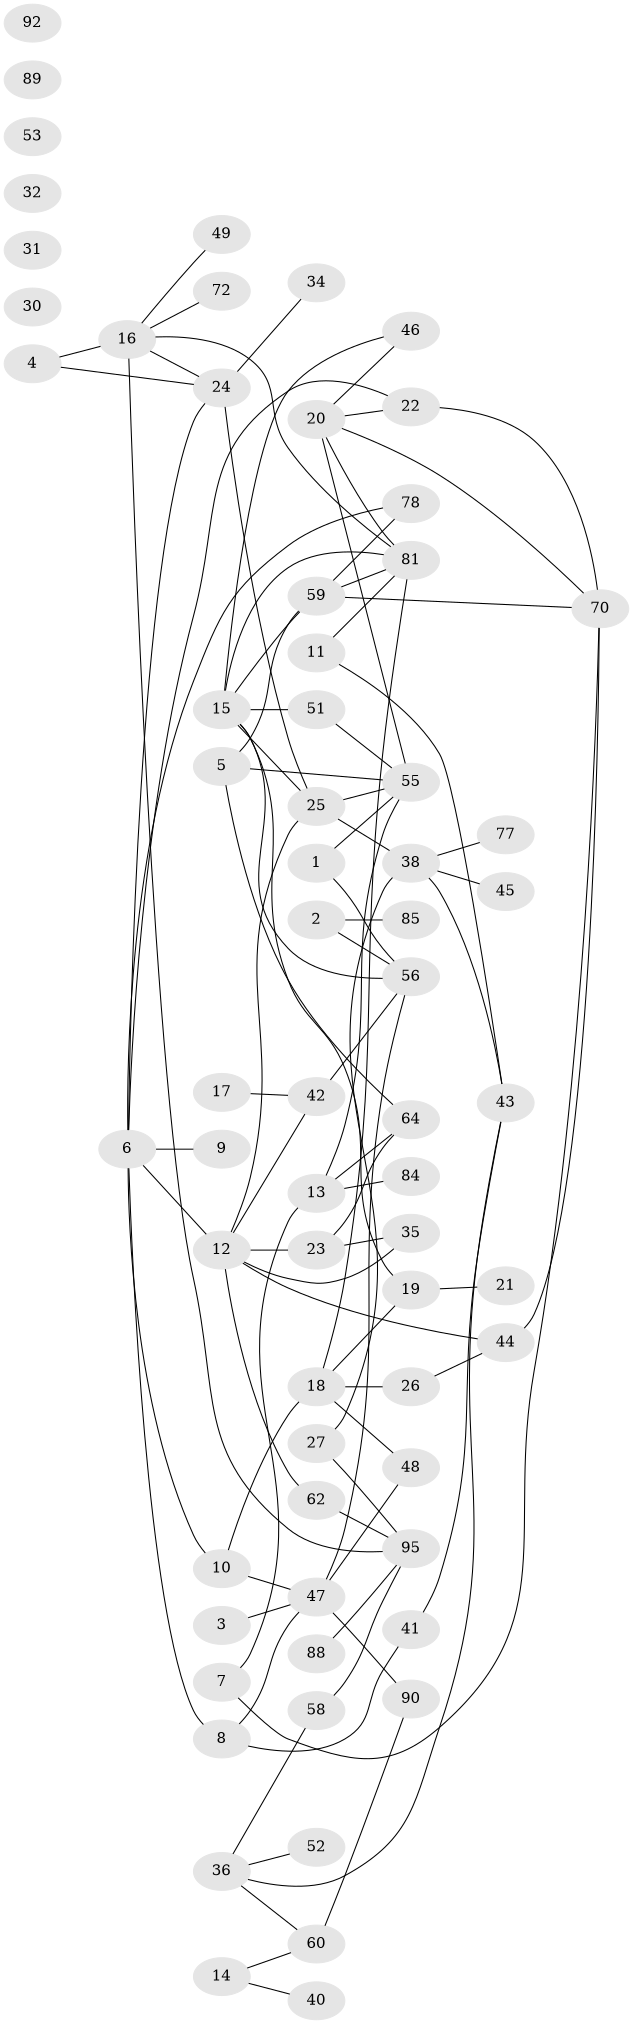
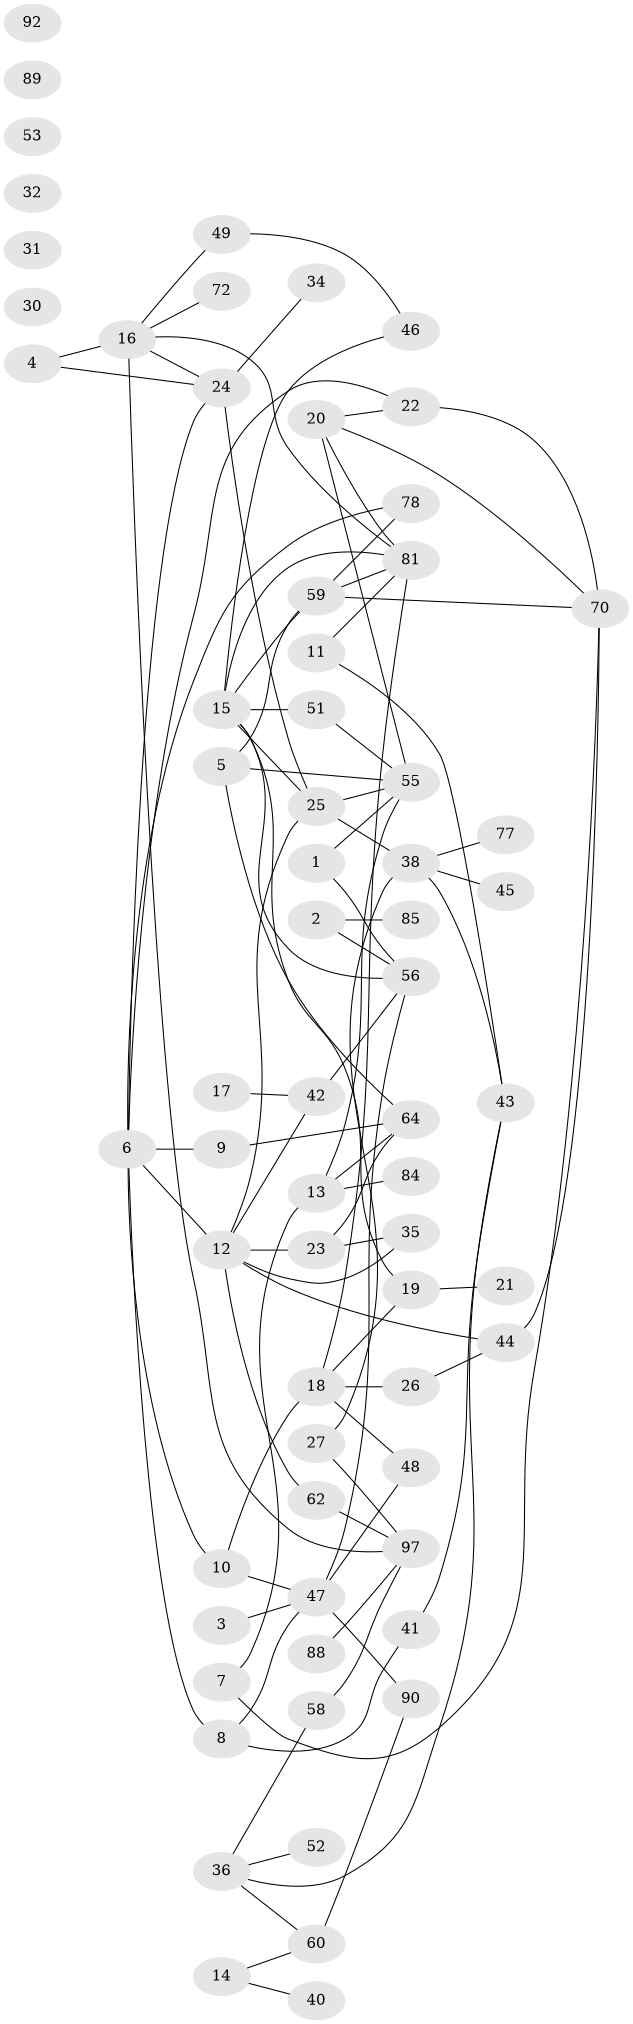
(364, 375) -> (338, 251)
none -> (316, 1134)
(411, 1549) -> (411, 1549)
